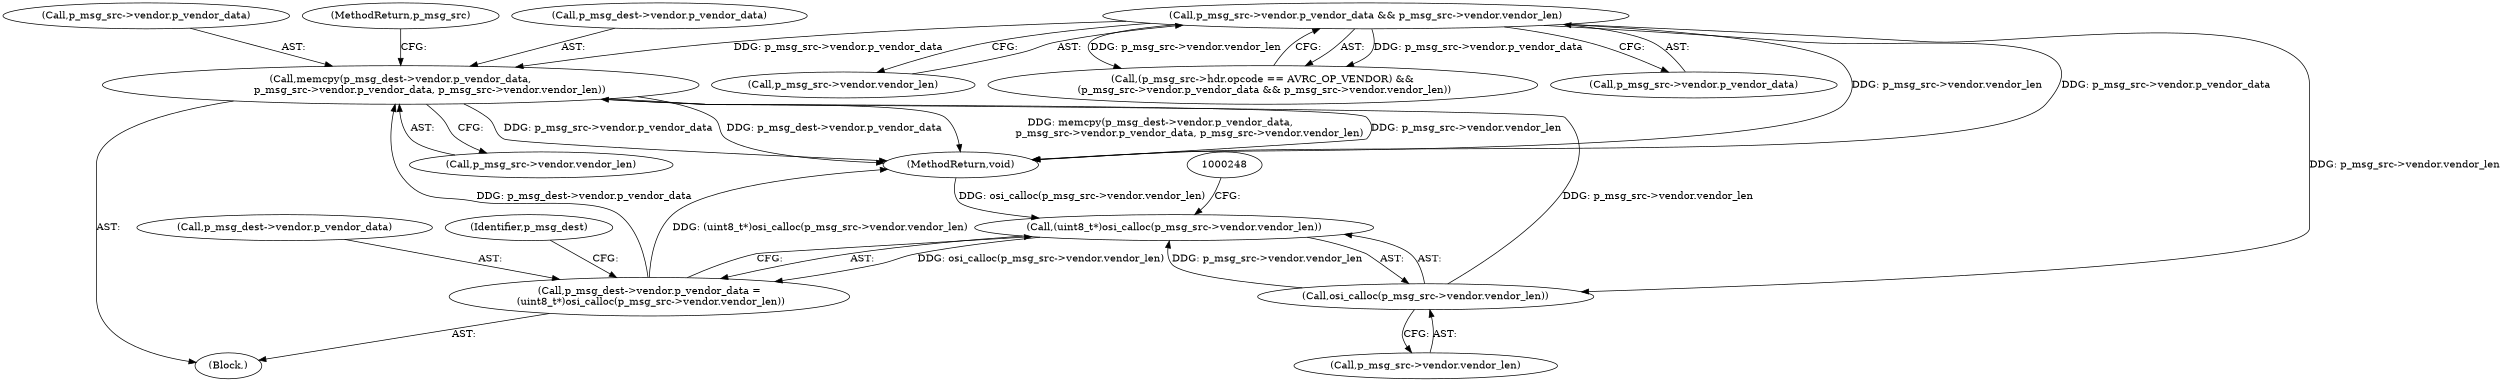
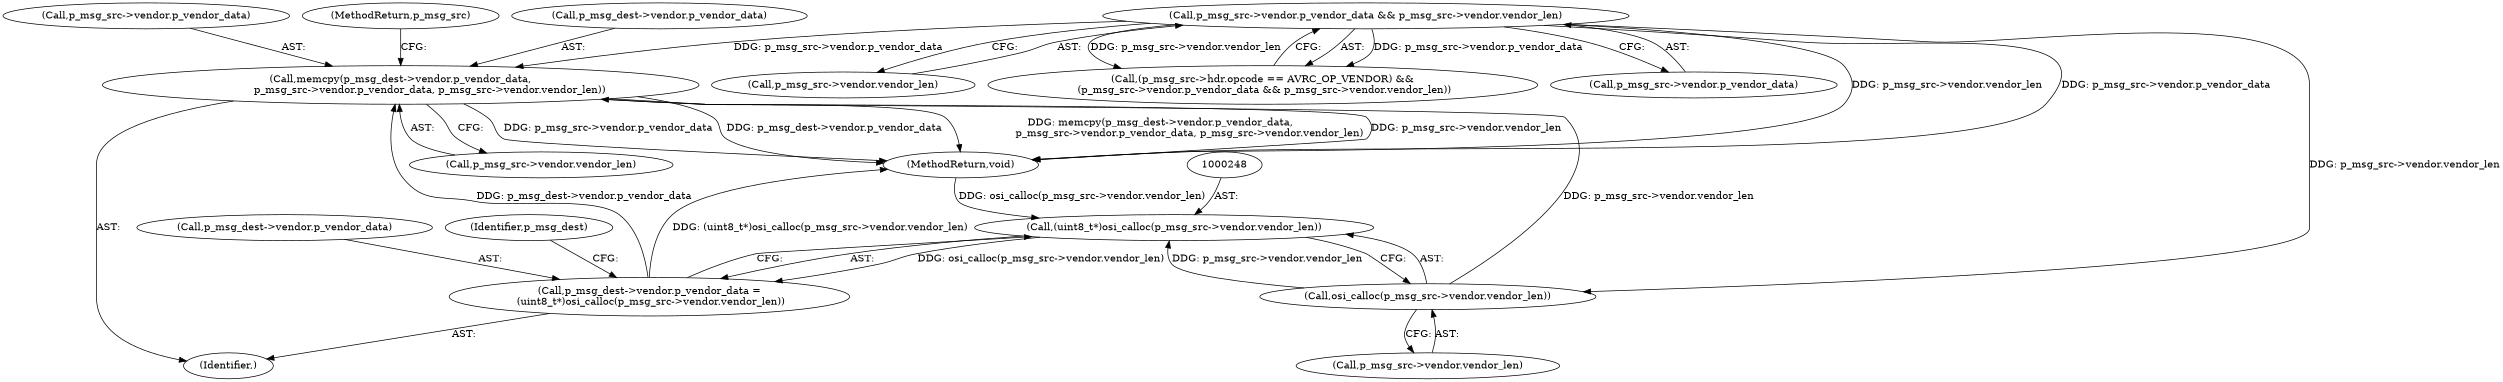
(1229, 196) -> (1228, 196)
(1394, 259) -> (1395, 259)
(228, 366) -> (228, 366)
